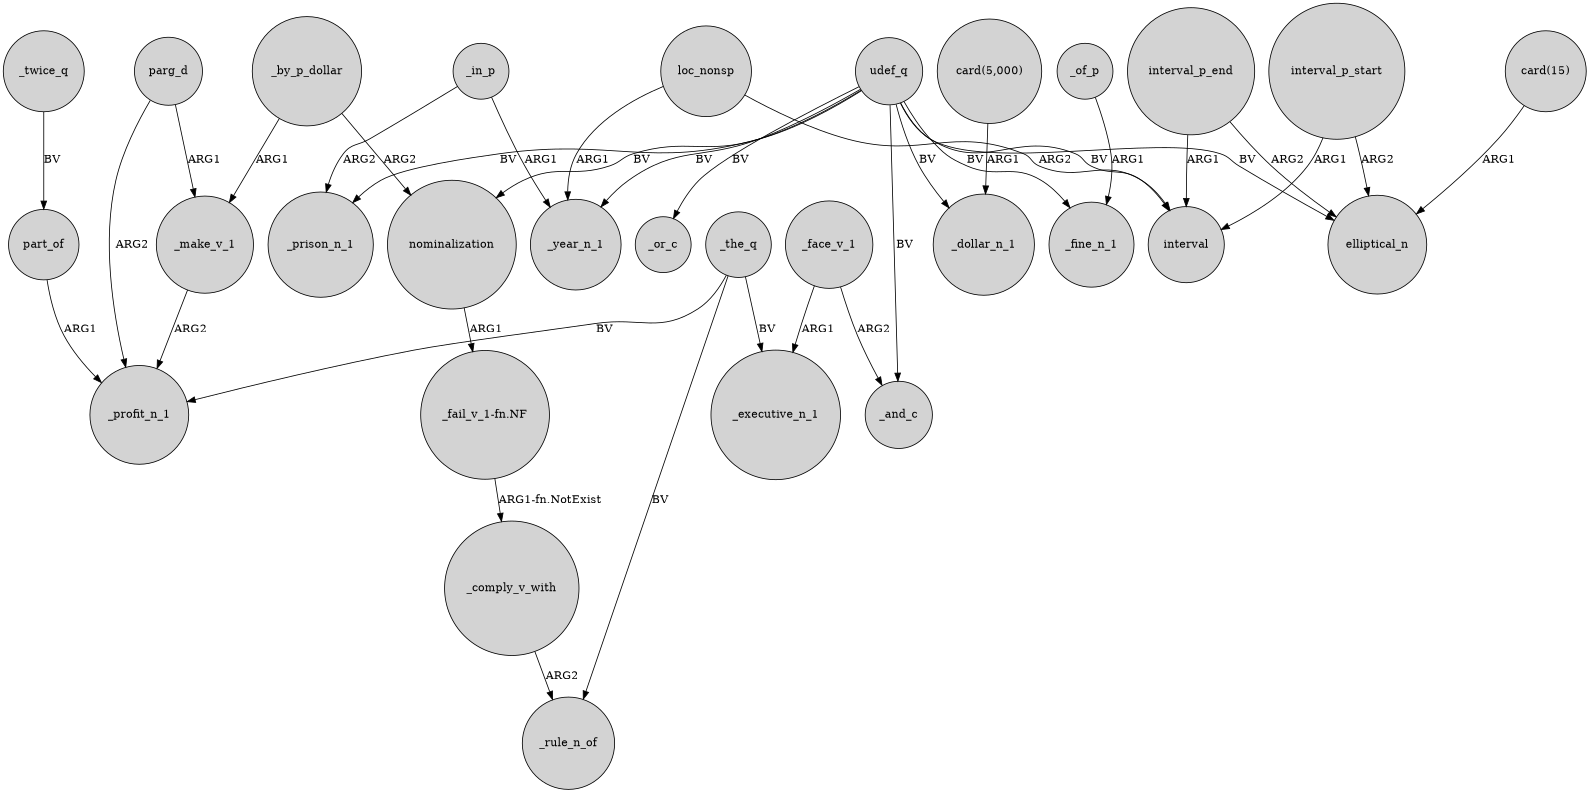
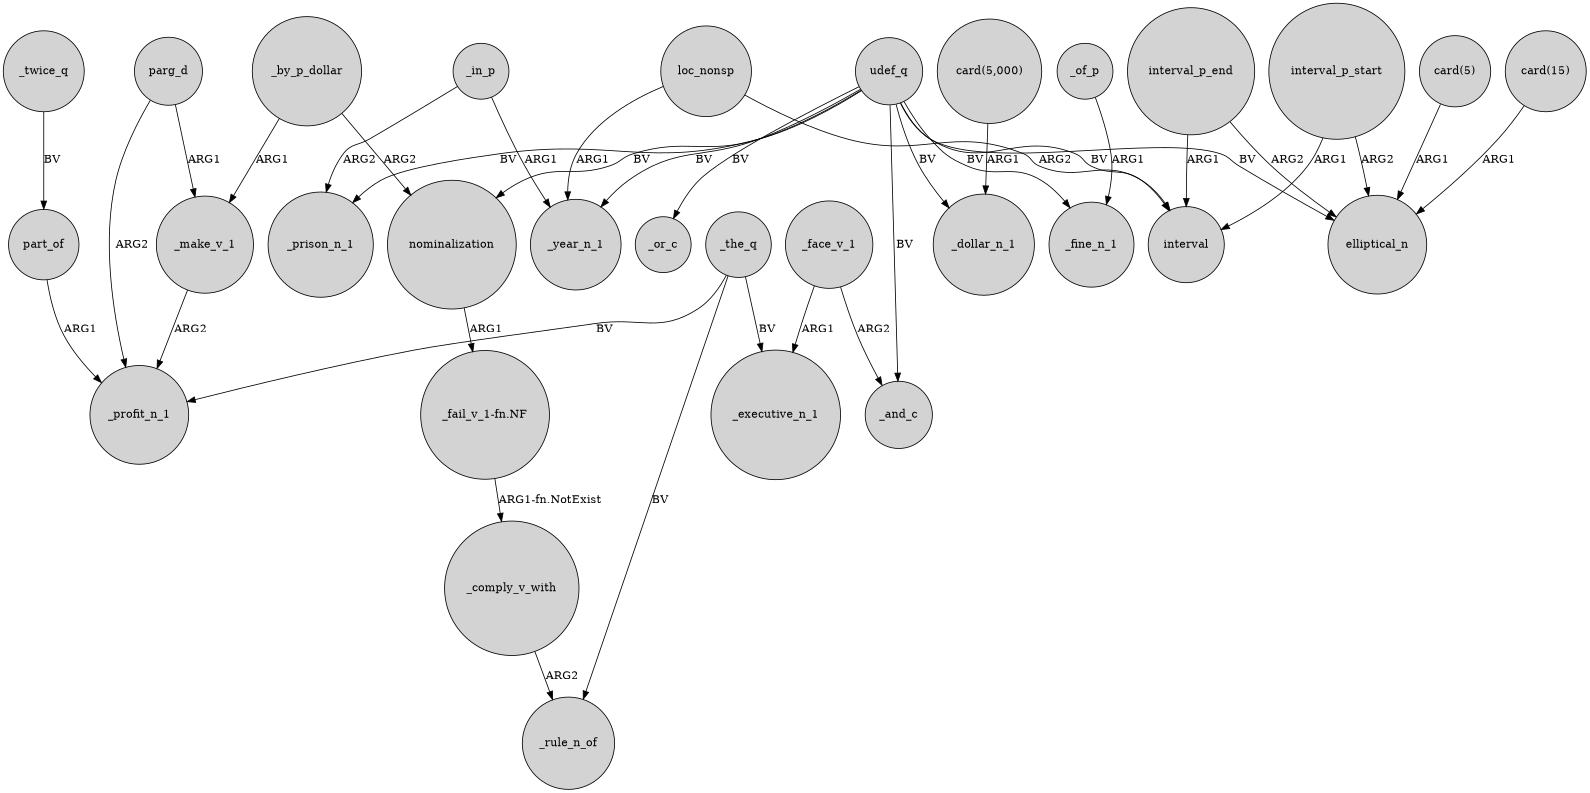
none -> (1455, 71)
